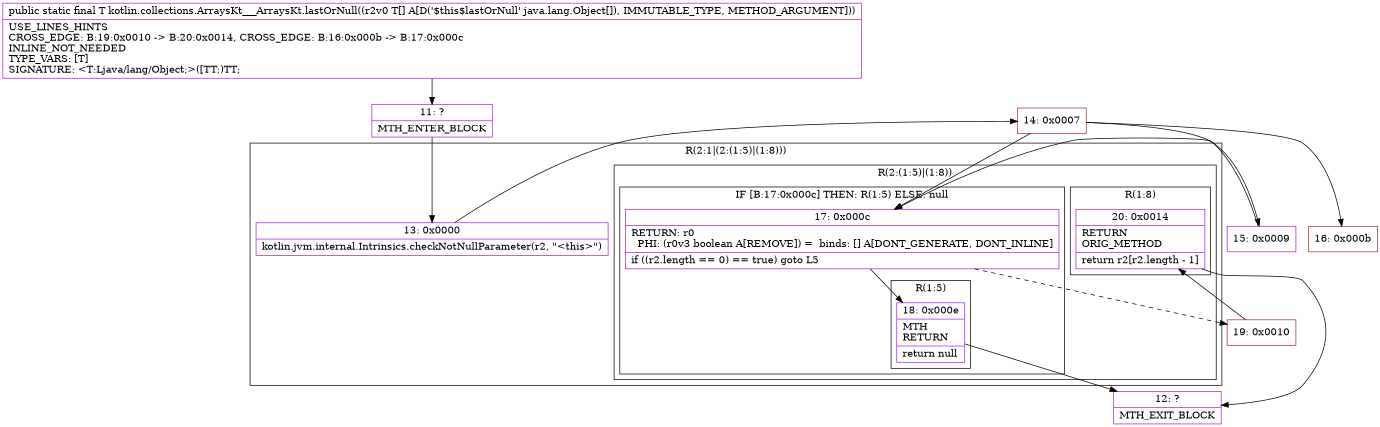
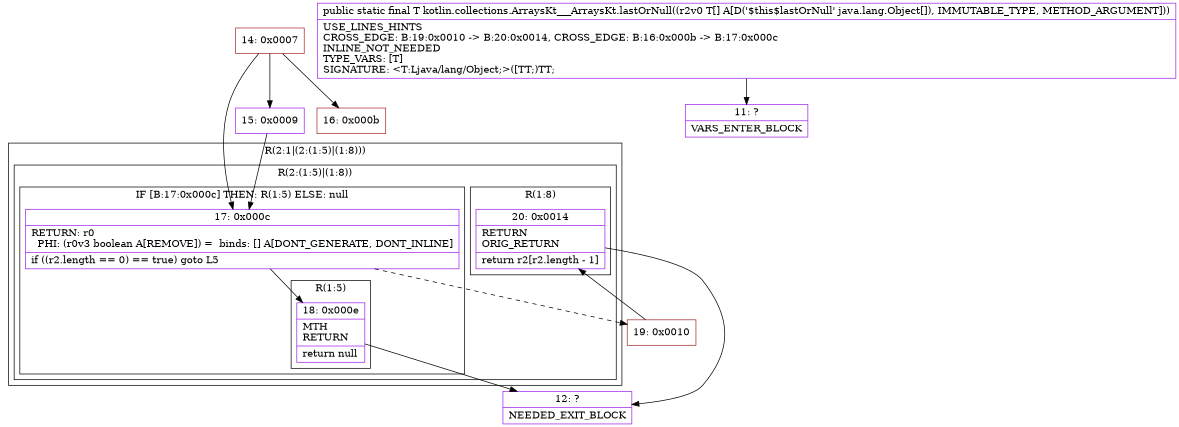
(432, 129) -> (747, 129)
(432, 239) -> none
(1122, 244) -> (521, 244)
(1167, 415) -> (567, 415)
